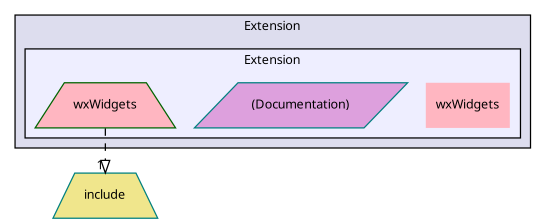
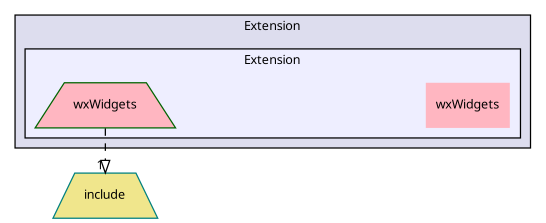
(301, 105) -> none
